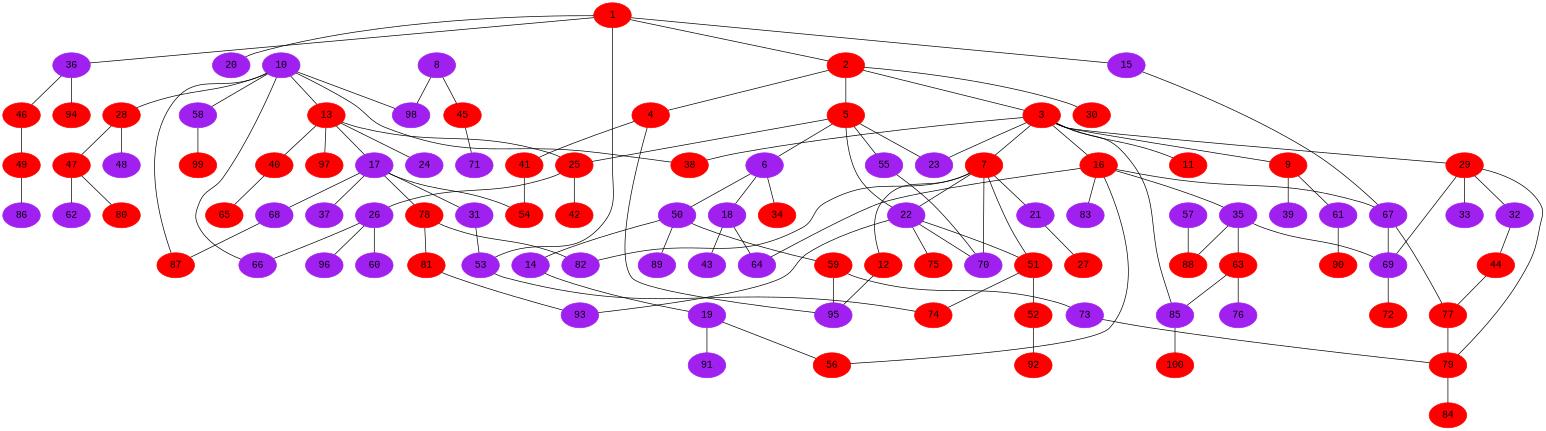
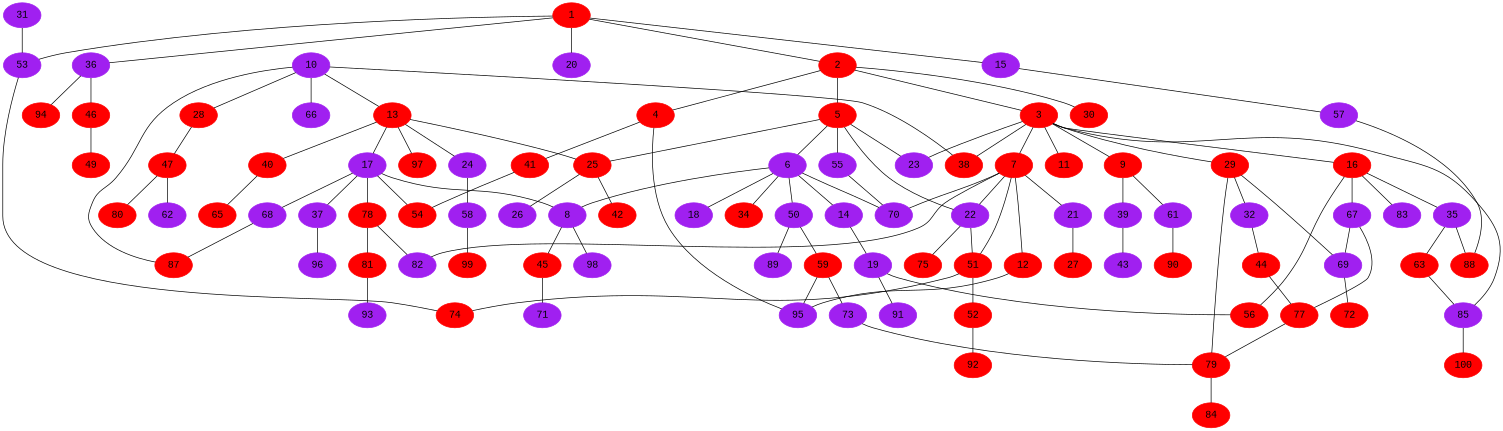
(240, 90) -> (467, 186)
(346, 90) -> none
(1267, 127) -> (1170, 90)
(122, 165) -> none
none -> (674, 182)
(424, 190) -> (459, 190)
(22, 215) -> none
(1465, 215) -> none
(602, 237) -> (816, 190)
(349, 240) -> (317, 240)
(717, 240) -> (1123, 240)
(945, 240) -> (841, 190)
(1313, 240) -> none
(317, 241) -> none
(374, 265) -> none
(757, 265) -> none
(752, 288) -> none
(1238, 315) -> none
